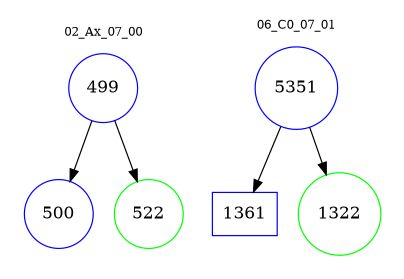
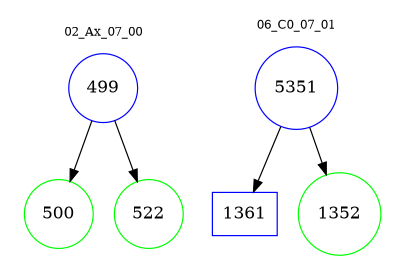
(59, 214) -> (59, 214)
(340, 214) -> (340, 214)
